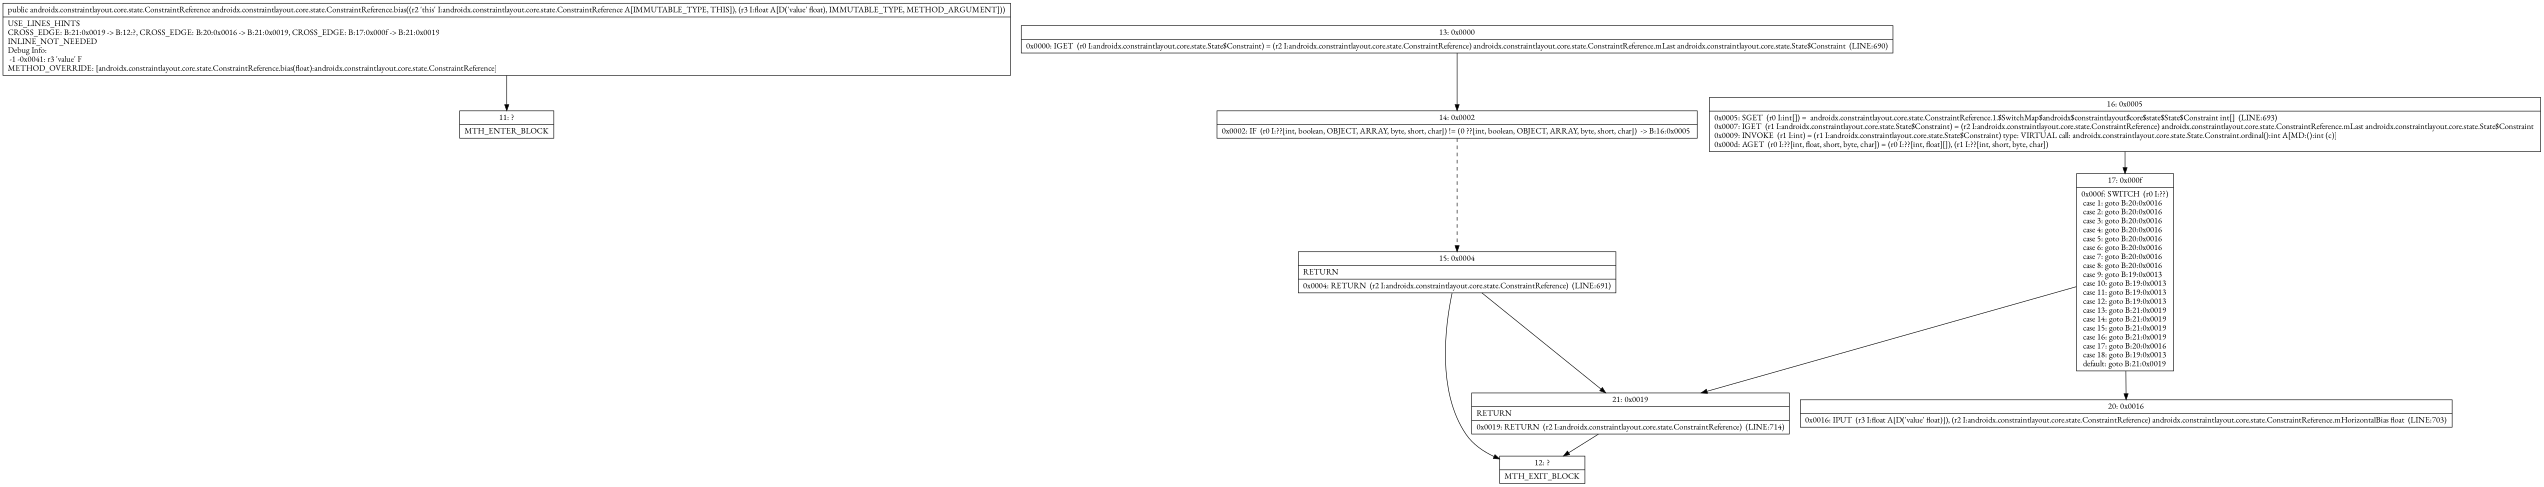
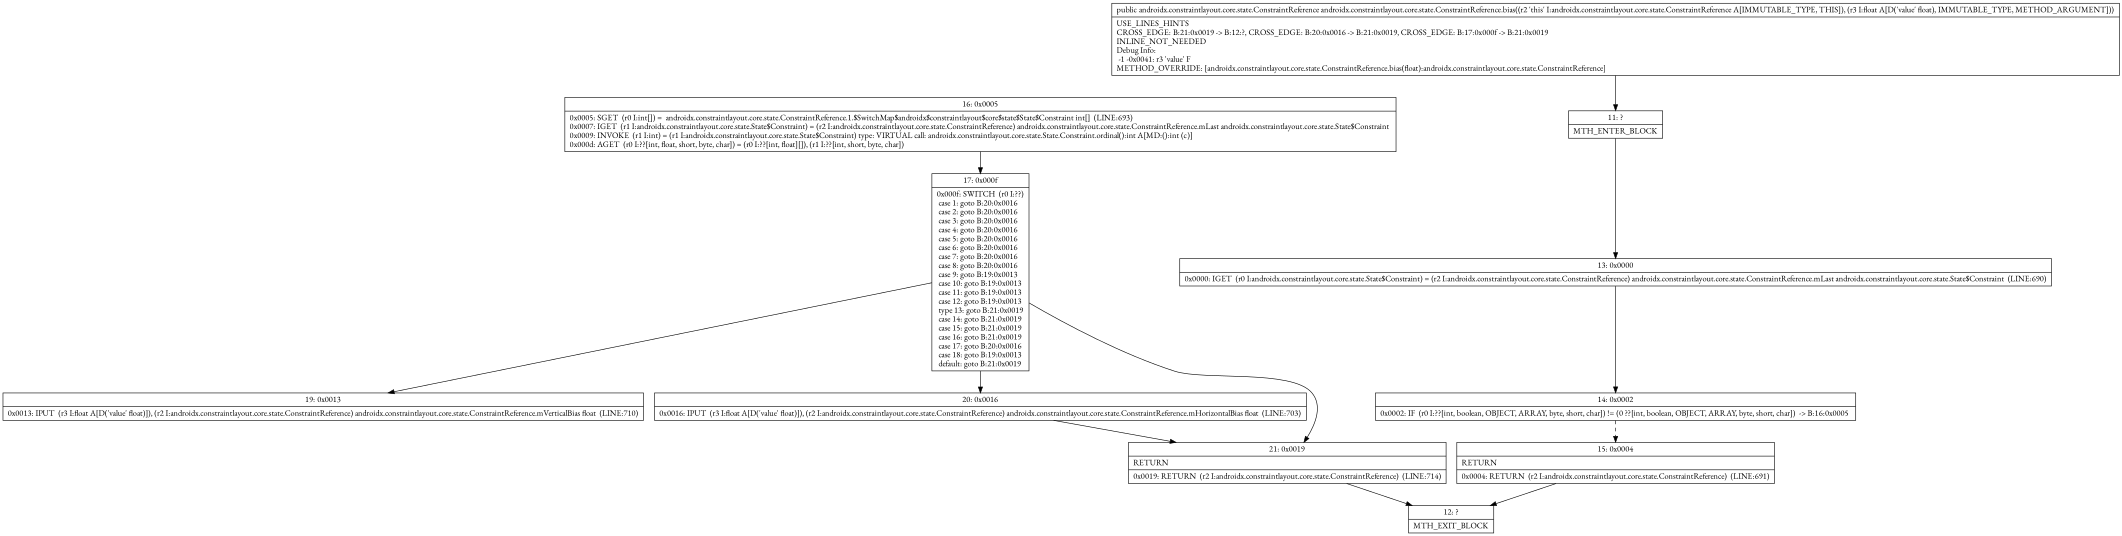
none -> (1616, 195)
(2124, 310) -> (980, 310)
(1541, 341) -> (1112, 431)
none -> (323, 407)
